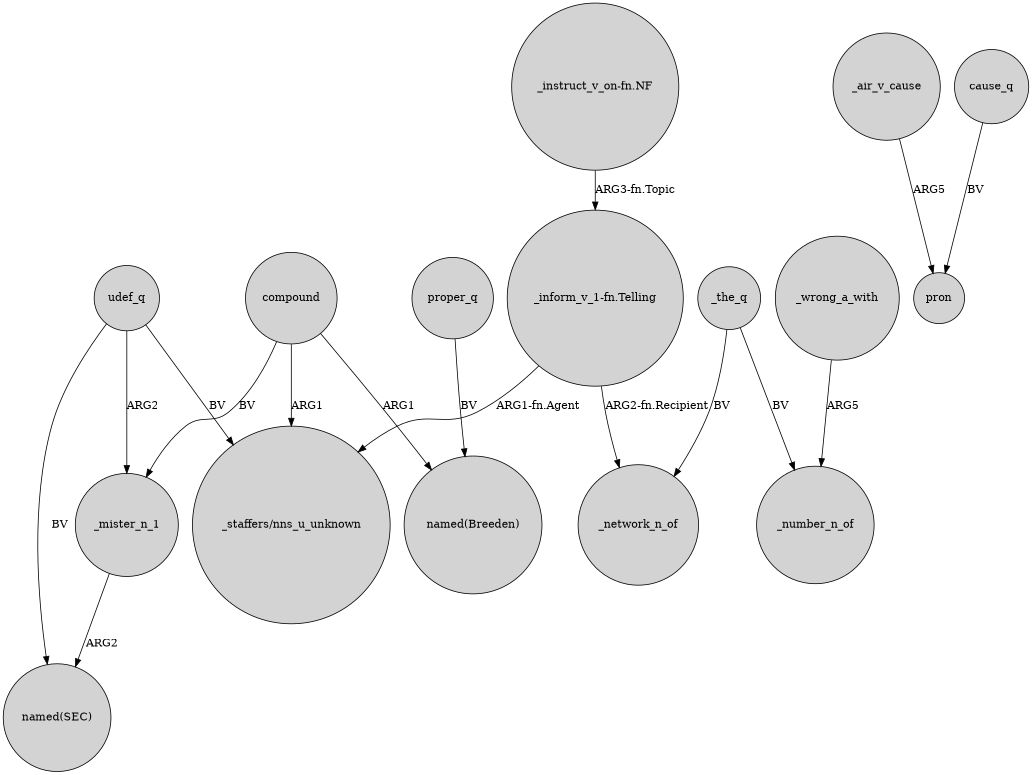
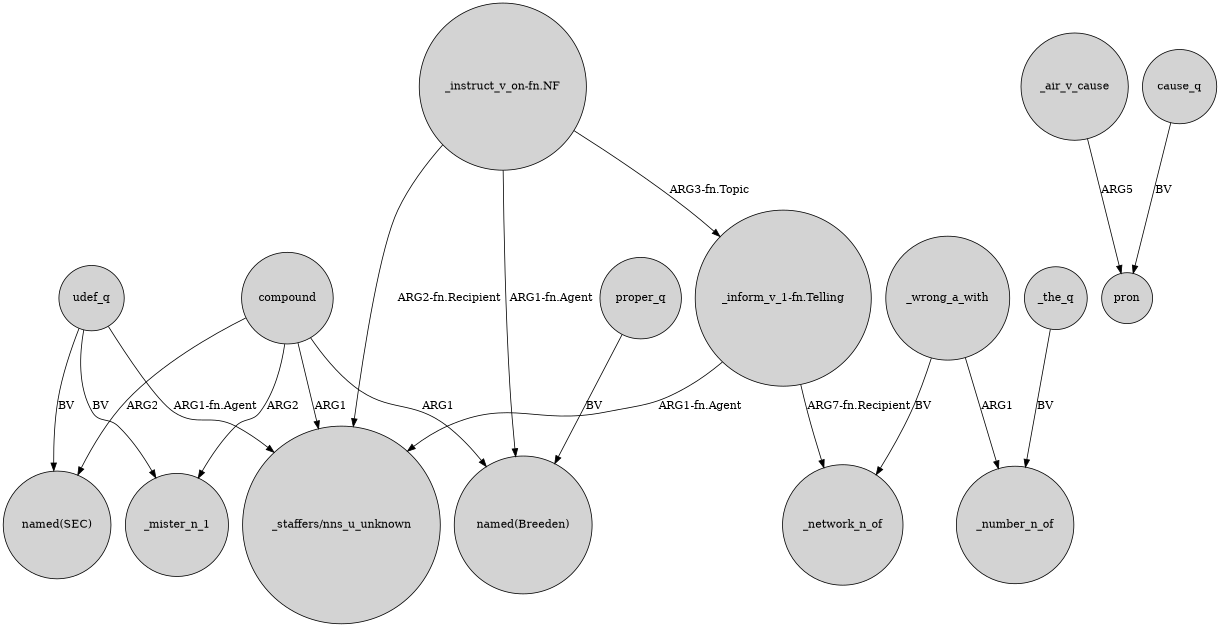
none -> (379, 274)
none -> (506, 310)
(712, 403) -> (910, 415)
(143, 406) -> (101, 406)
(217, 406) -> (215, 406)
(247, 406) -> (283, 406)
(657, 406) -> (859, 406)
(843, 406) -> (997, 406)
(94, 616) -> (150, 379)
